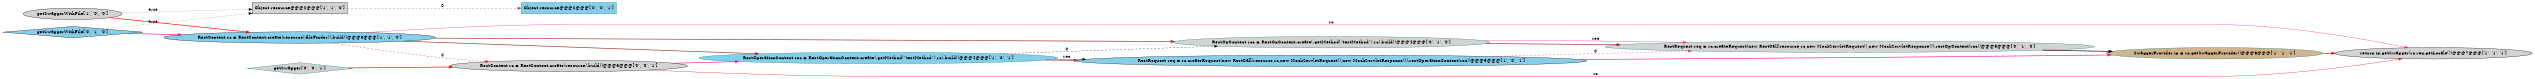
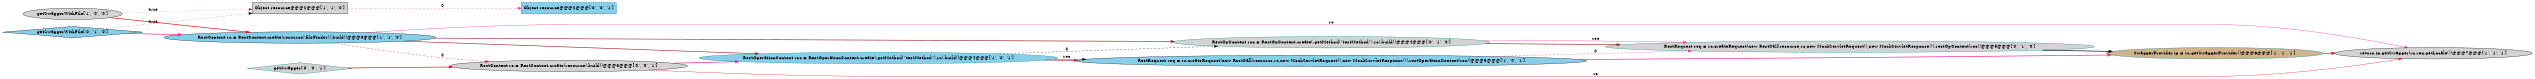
(433, 8) -> (433, 8)
(185, 11) -> (185, 11)
